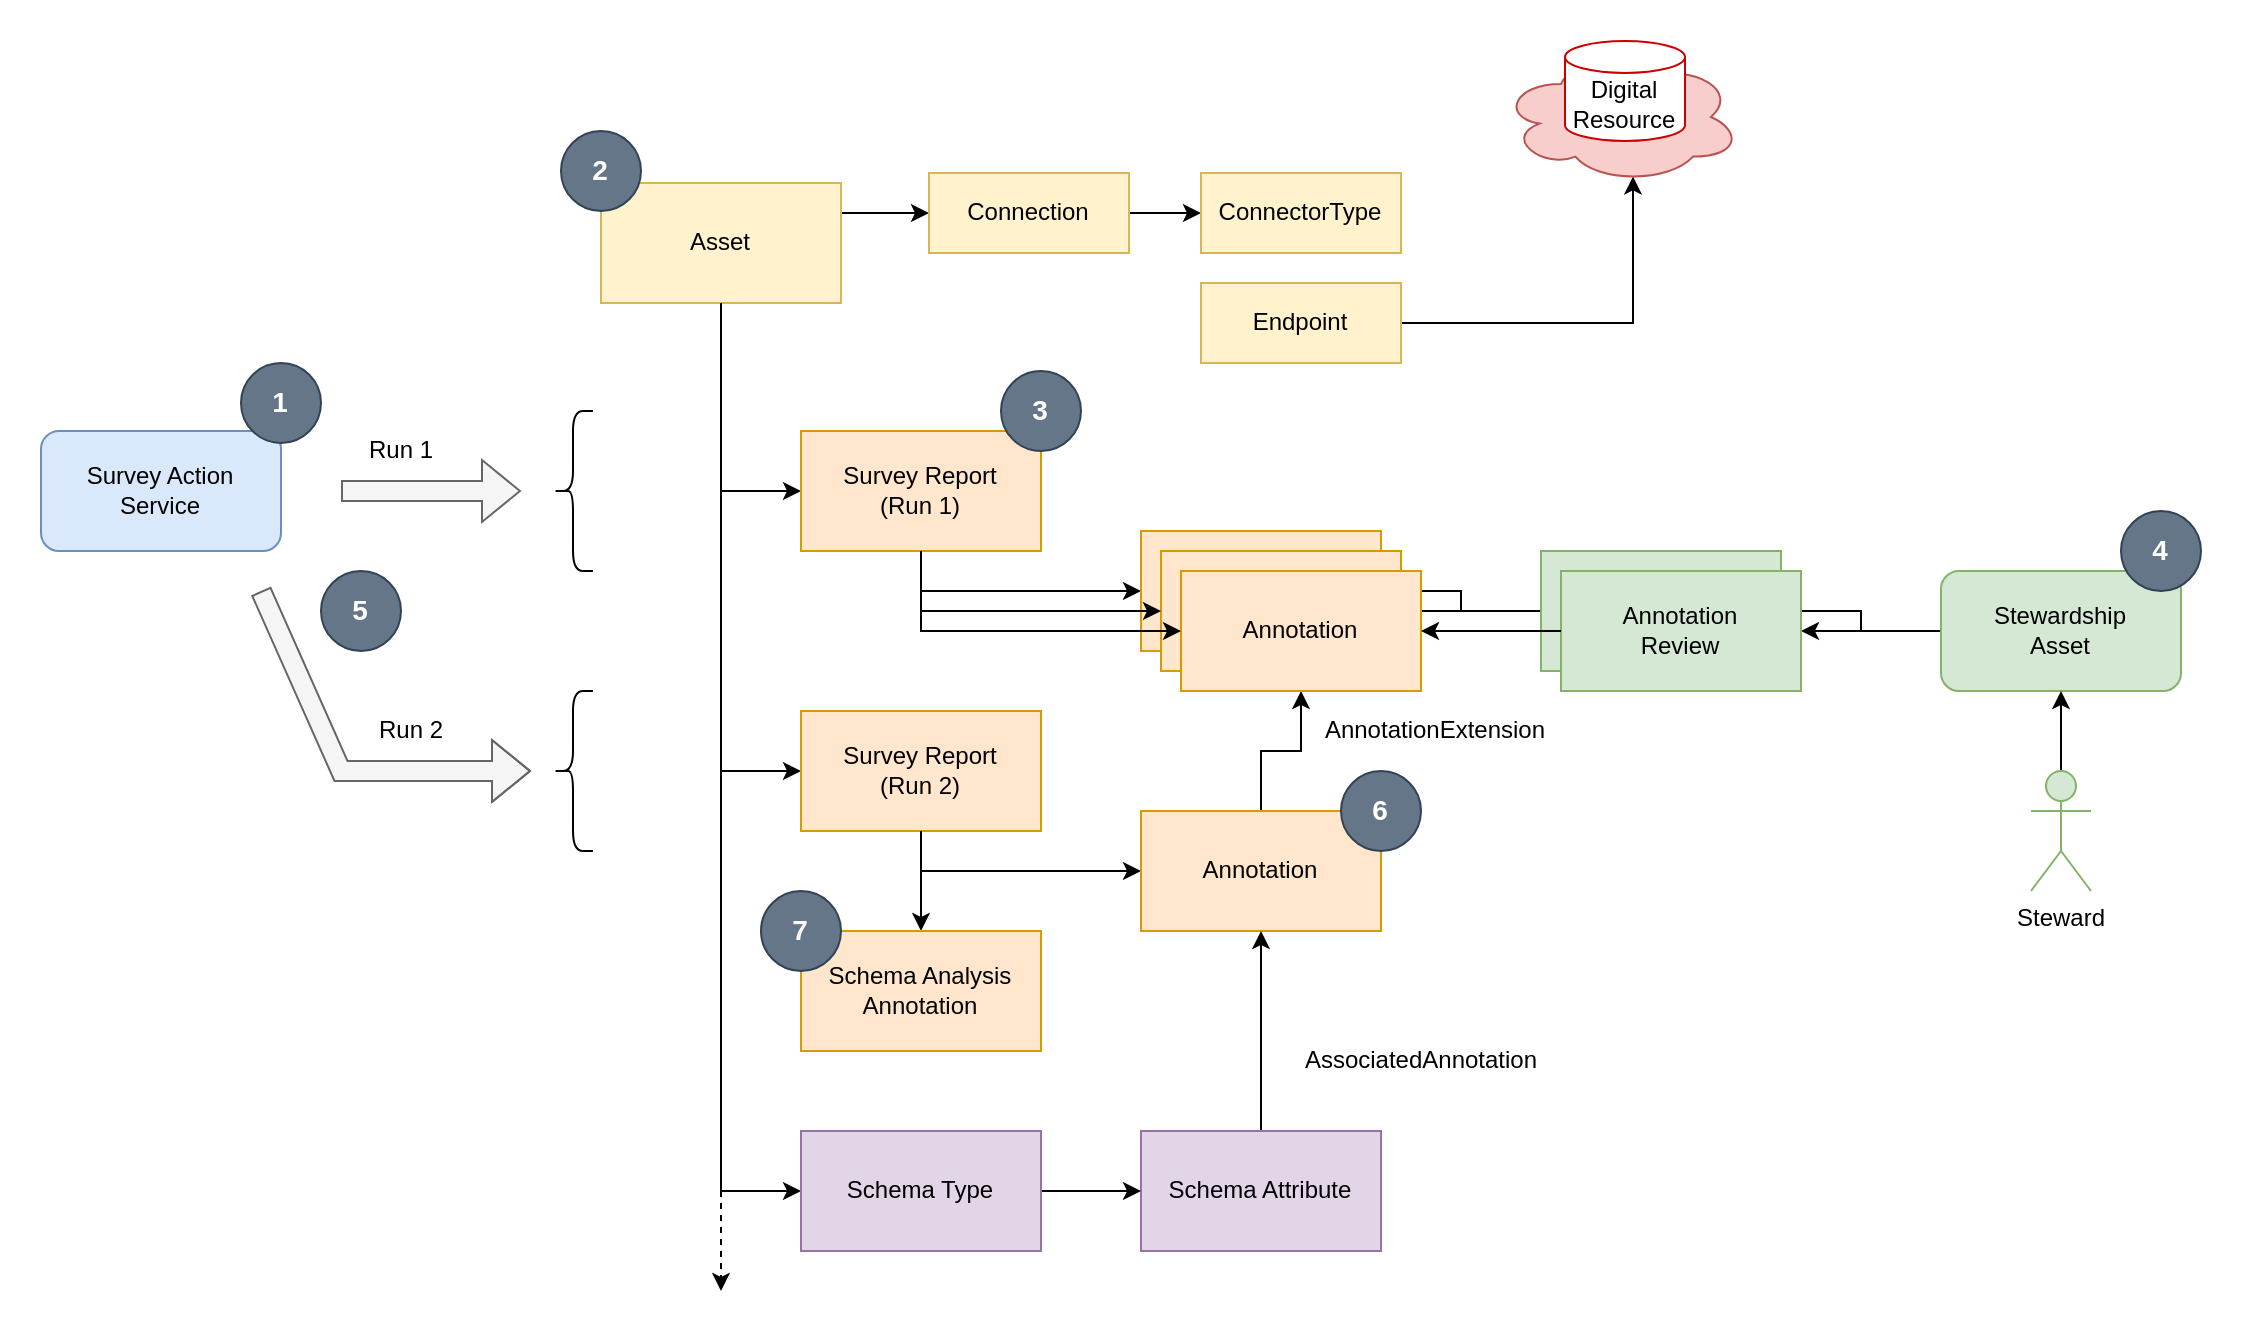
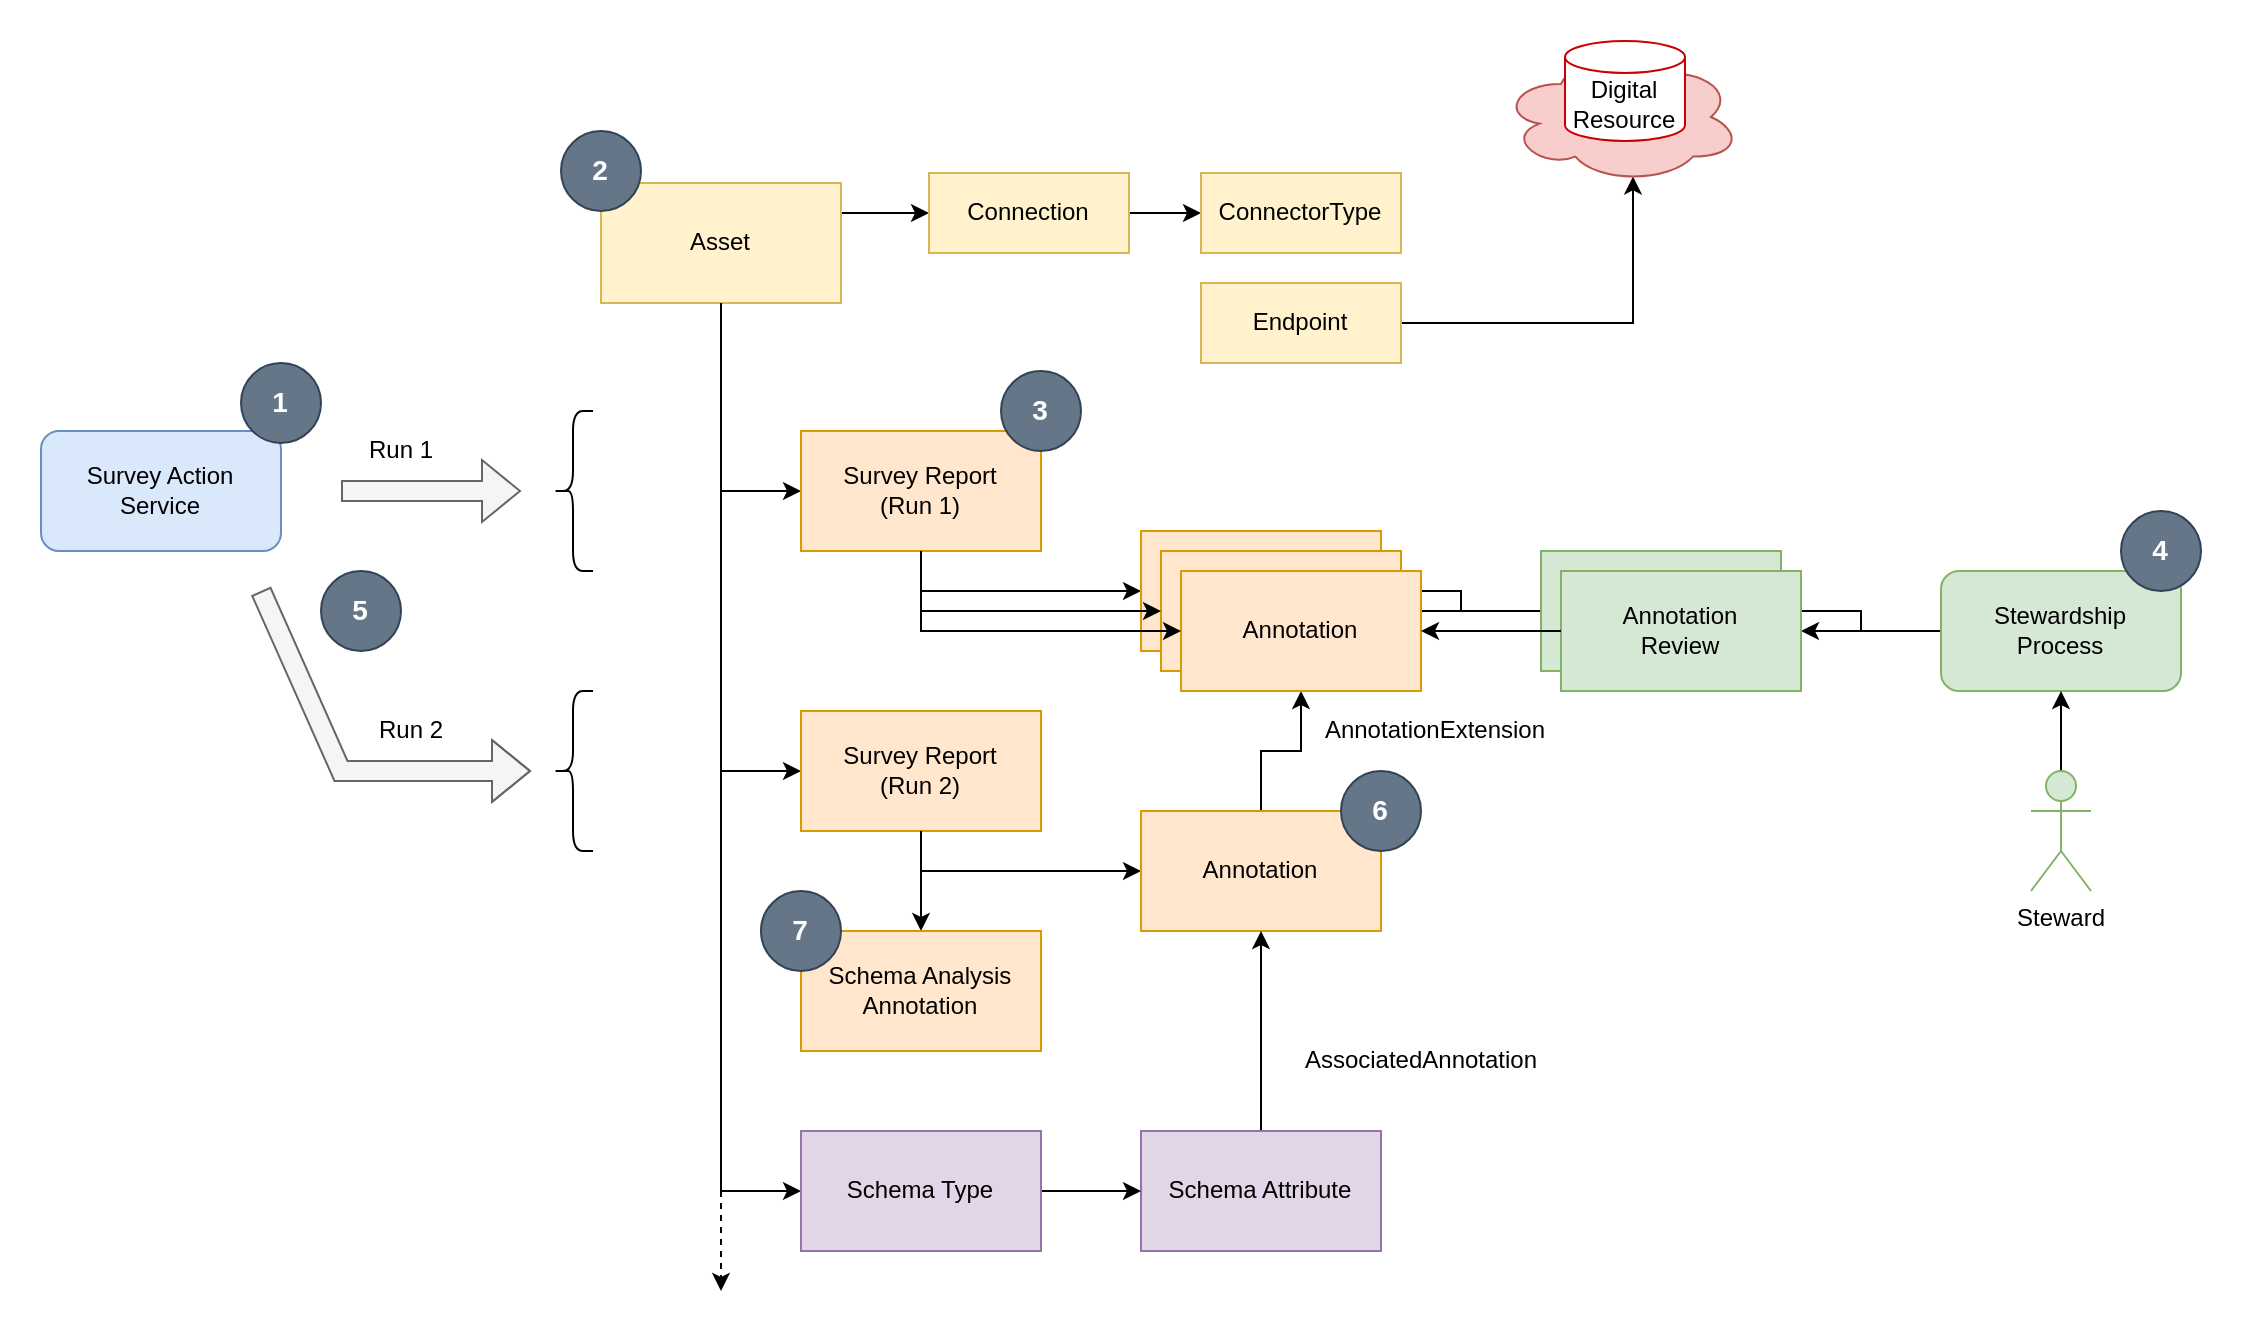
(2061, 631) -> (2061, 631)
